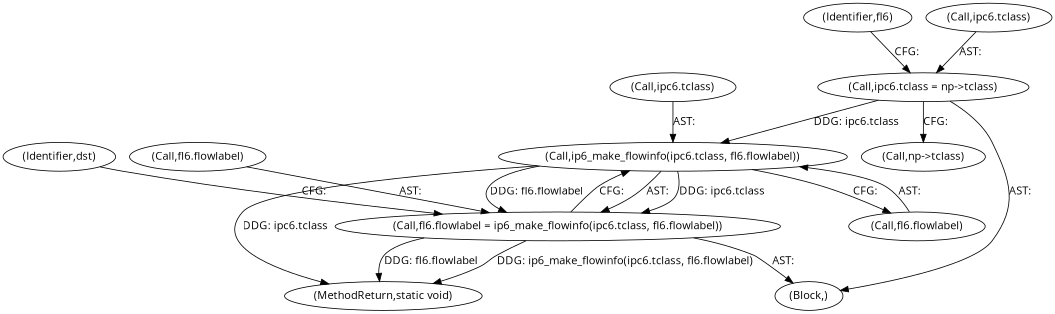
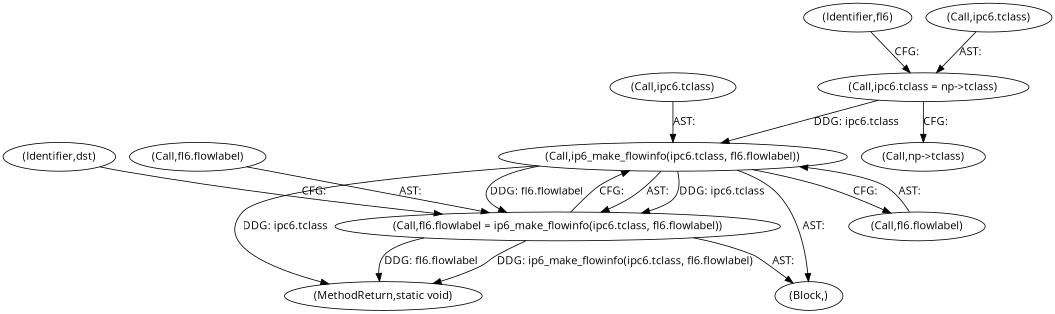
(995, 236) -> (789, 210)
